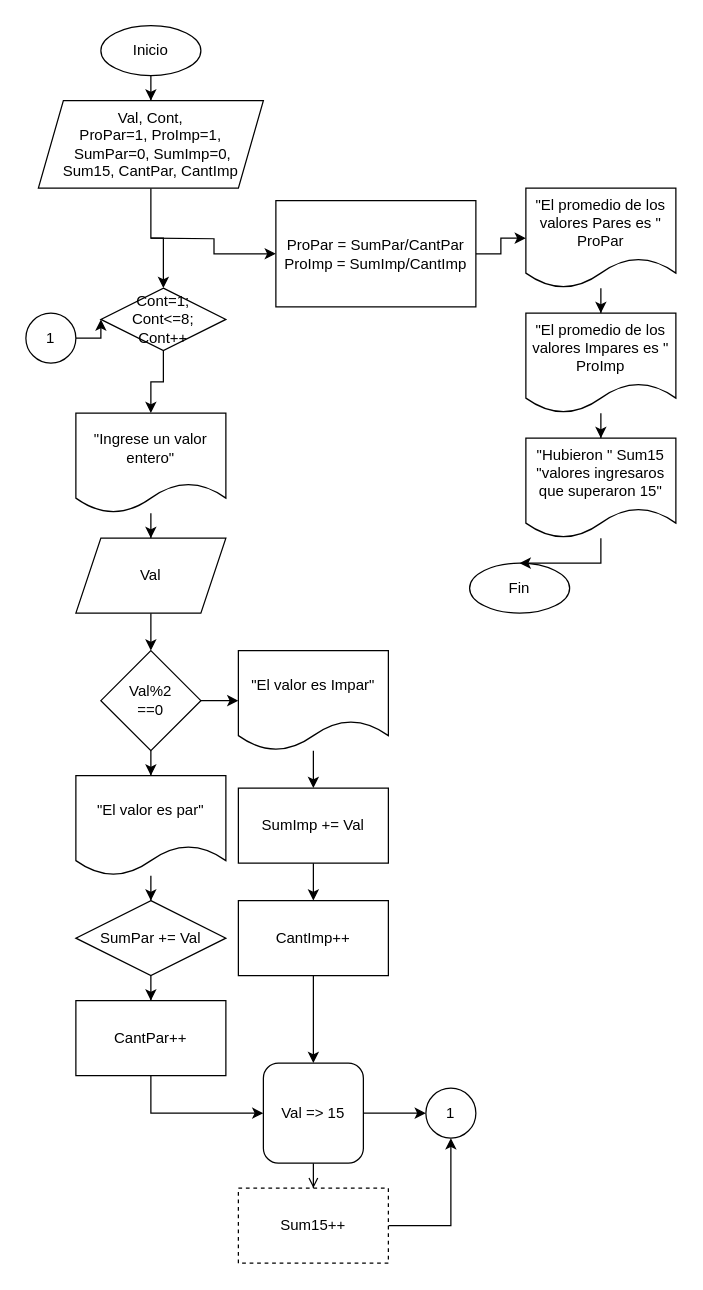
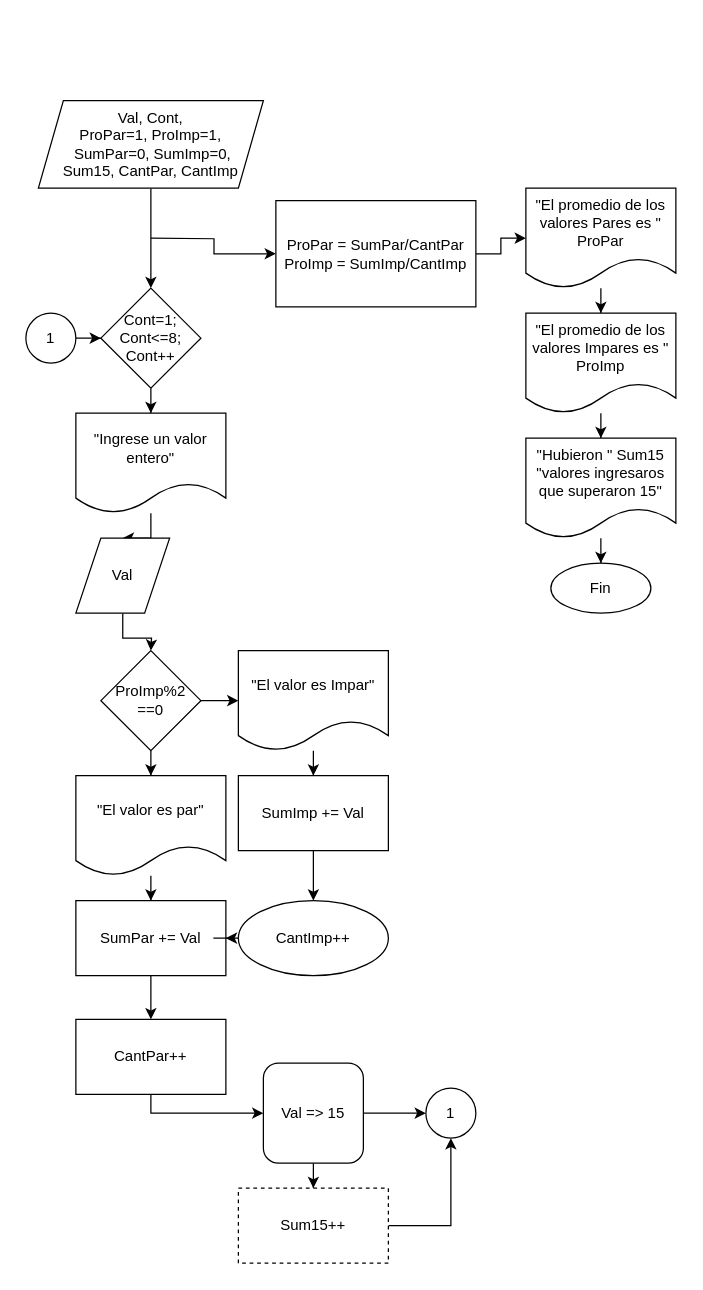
(151, 51) -> none
(151, 93) -> none
(163, 319) -> (151, 338)
(151, 576) -> (123, 576)
(519, 588) -> (601, 588)
(151, 701) -> (151, 701)
(313, 826) -> (313, 813)
(151, 938) -> (151, 938)
(313, 938) -> (313, 938)
(313, 1015) -> (213, 938)
(151, 1038) -> (151, 1057)
(313, 1180) -> (313, 1178)
